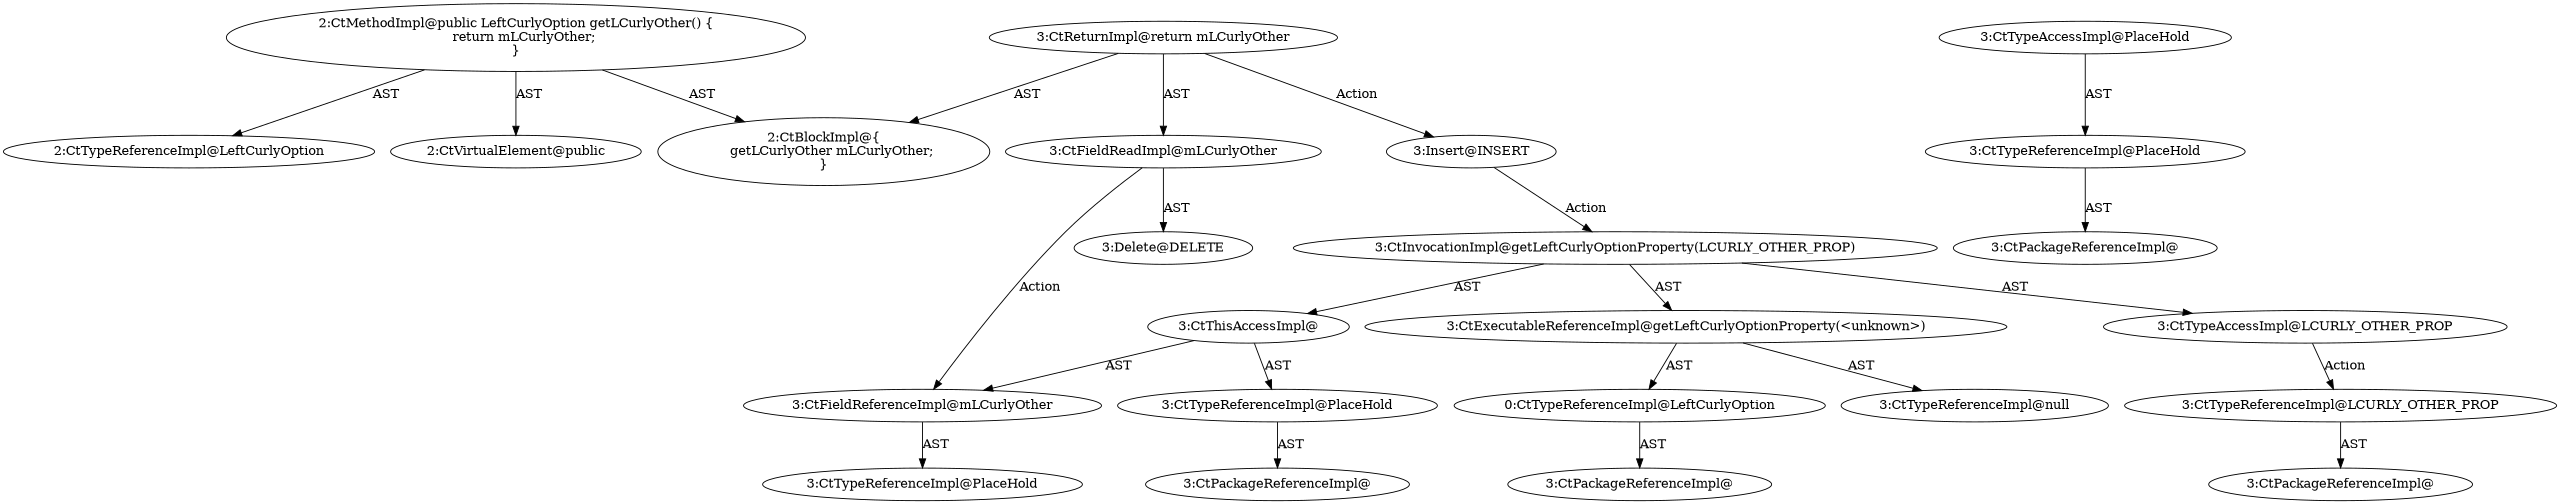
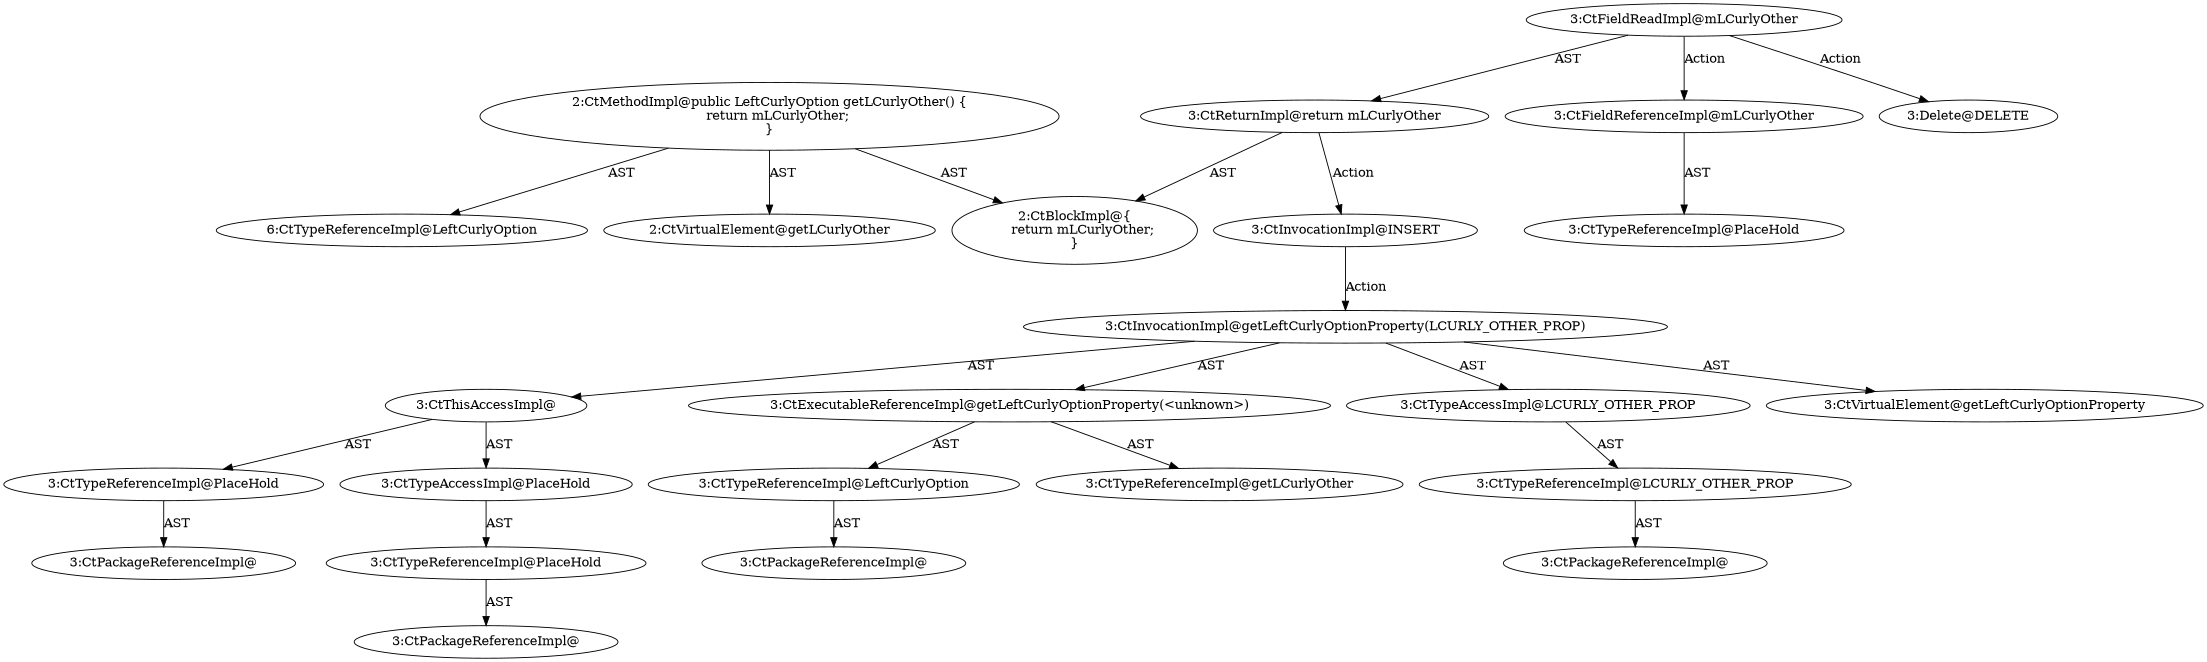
(1163, 90) -> (1504, 67)
(189, 152) -> (402, 230)
(516, 152) -> (770, 230)
(824, 152) -> (1075, 230)
(1471, 152) -> (1345, 230)
(1176, 209) -> (1841, 59)
(1093, 364) -> (486, 440)
(2345, 366) -> (1610, 445)
(1640, 406) -> (834, 484)
(1975, 406) -> (1220, 484)
none -> (1985, 406)
